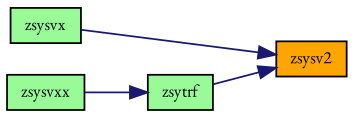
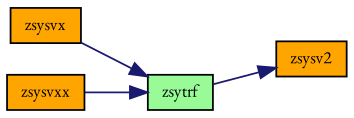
(46, 26) -> (46, 26)
(170, 41) -> (106, 55)
(46, 92) -> (46, 92)
